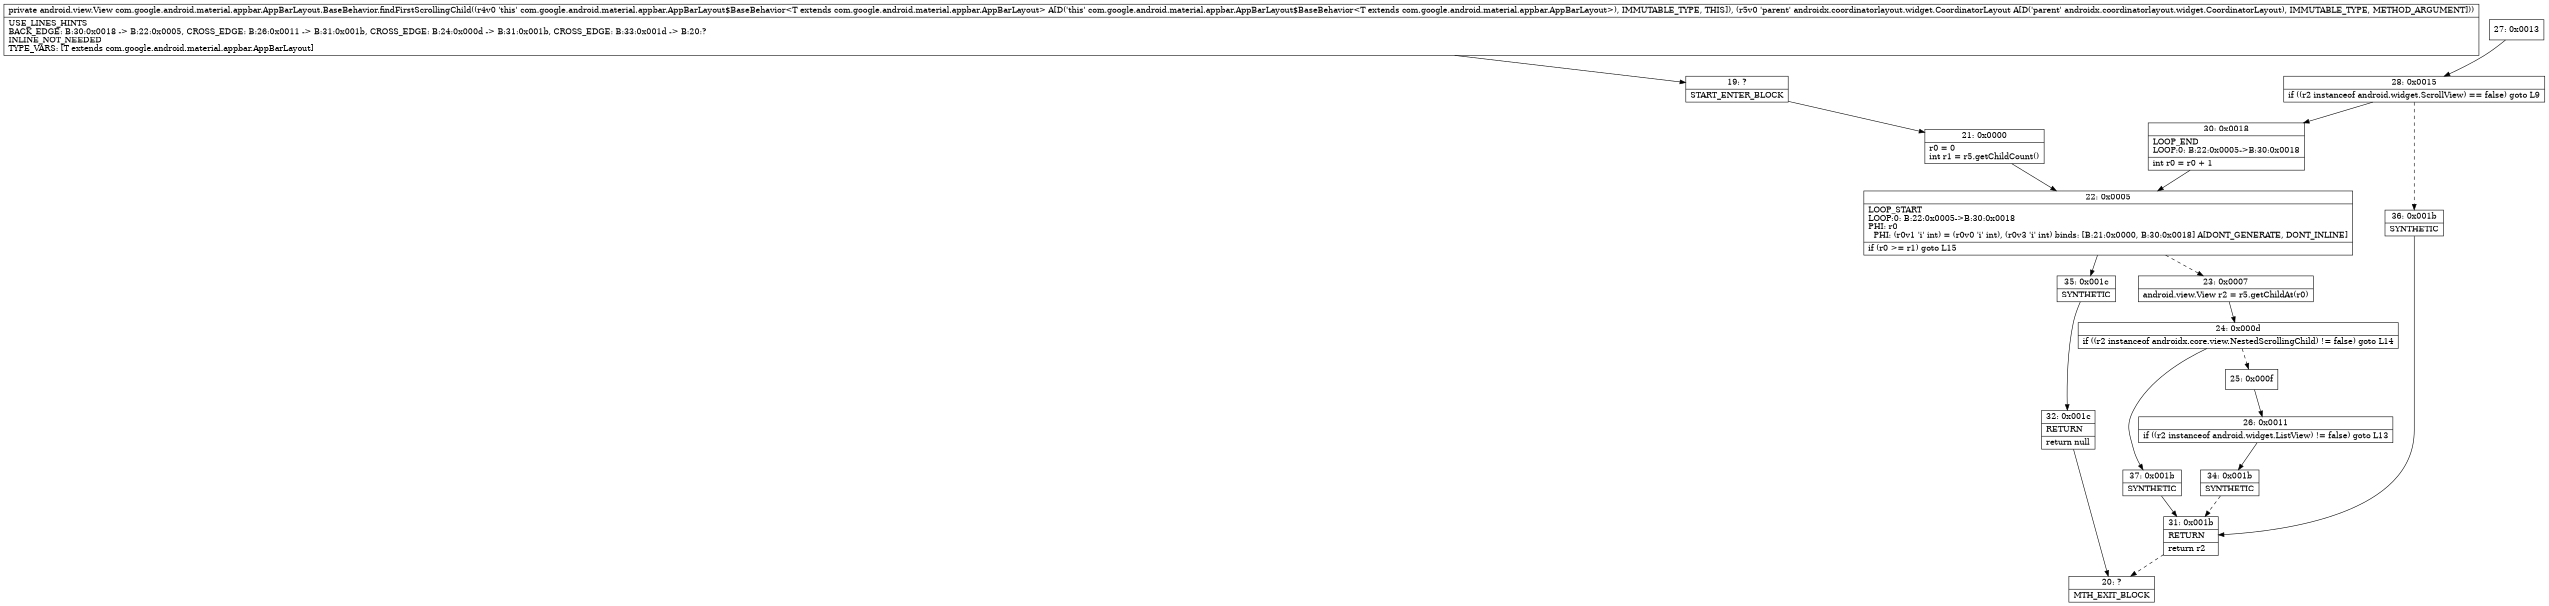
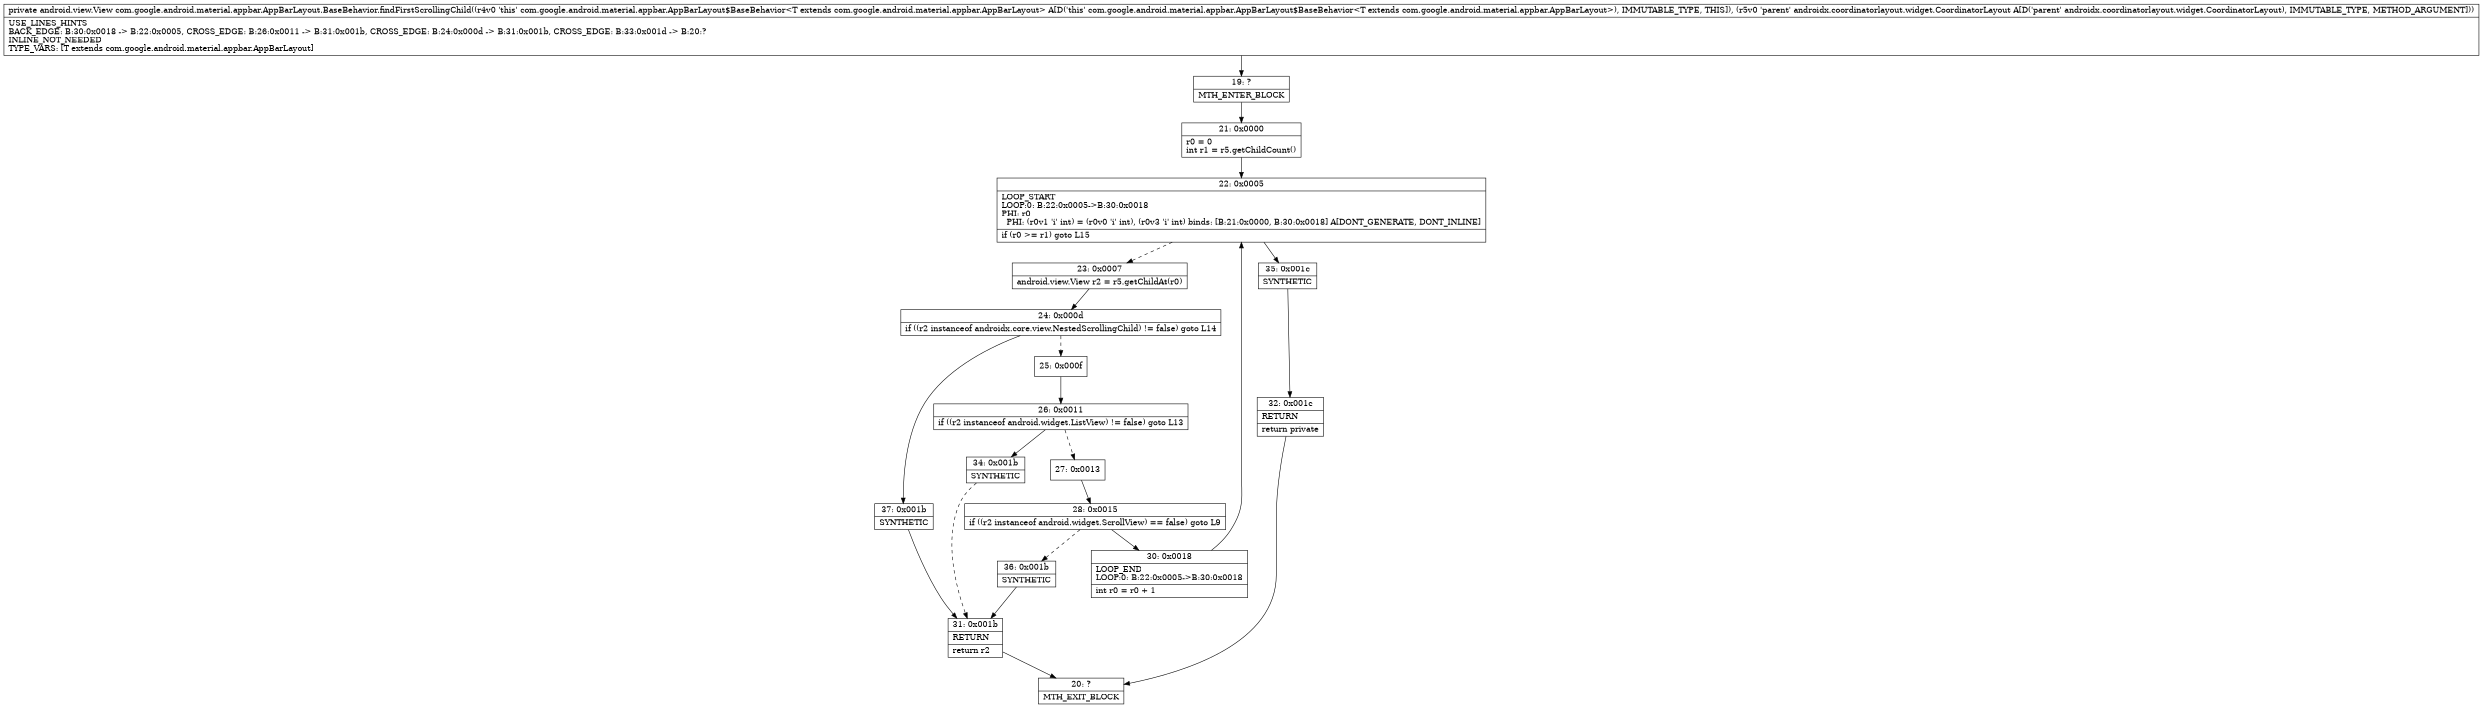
(1737, 95) -> (1241, 95)
none -> (1069, 442)
(2068, 442) -> (1290, 429)
(2150, 564) -> (1027, 664)
